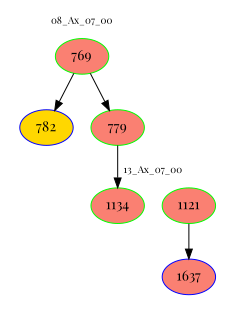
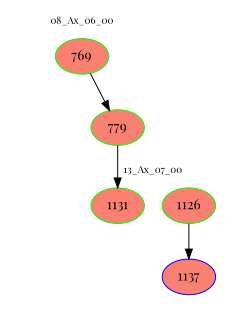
(82, 21) -> (82, 21)
(46, 128) -> none
(118, 206) -> (118, 206)
(189, 206) -> (189, 206)
(189, 277) -> (189, 277)
